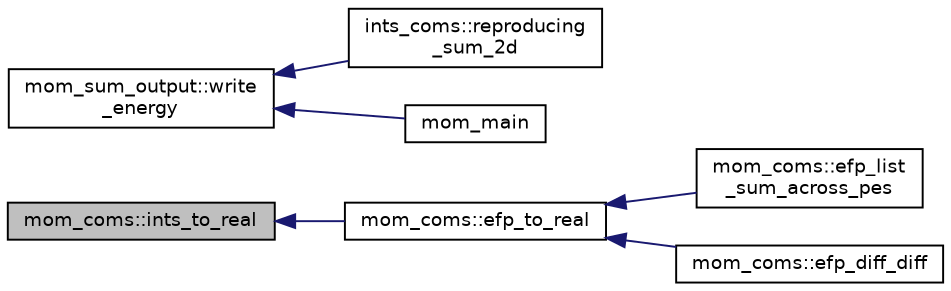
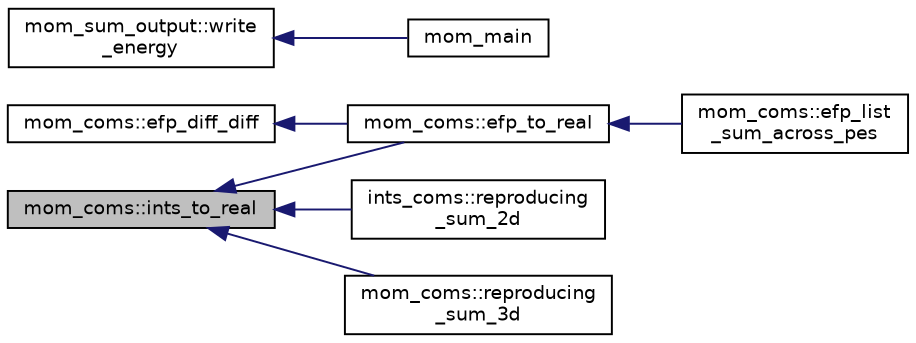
(321, 66) -> (323, 209)
(651, 244) -> (321, 124)
none -> (478, 305)
